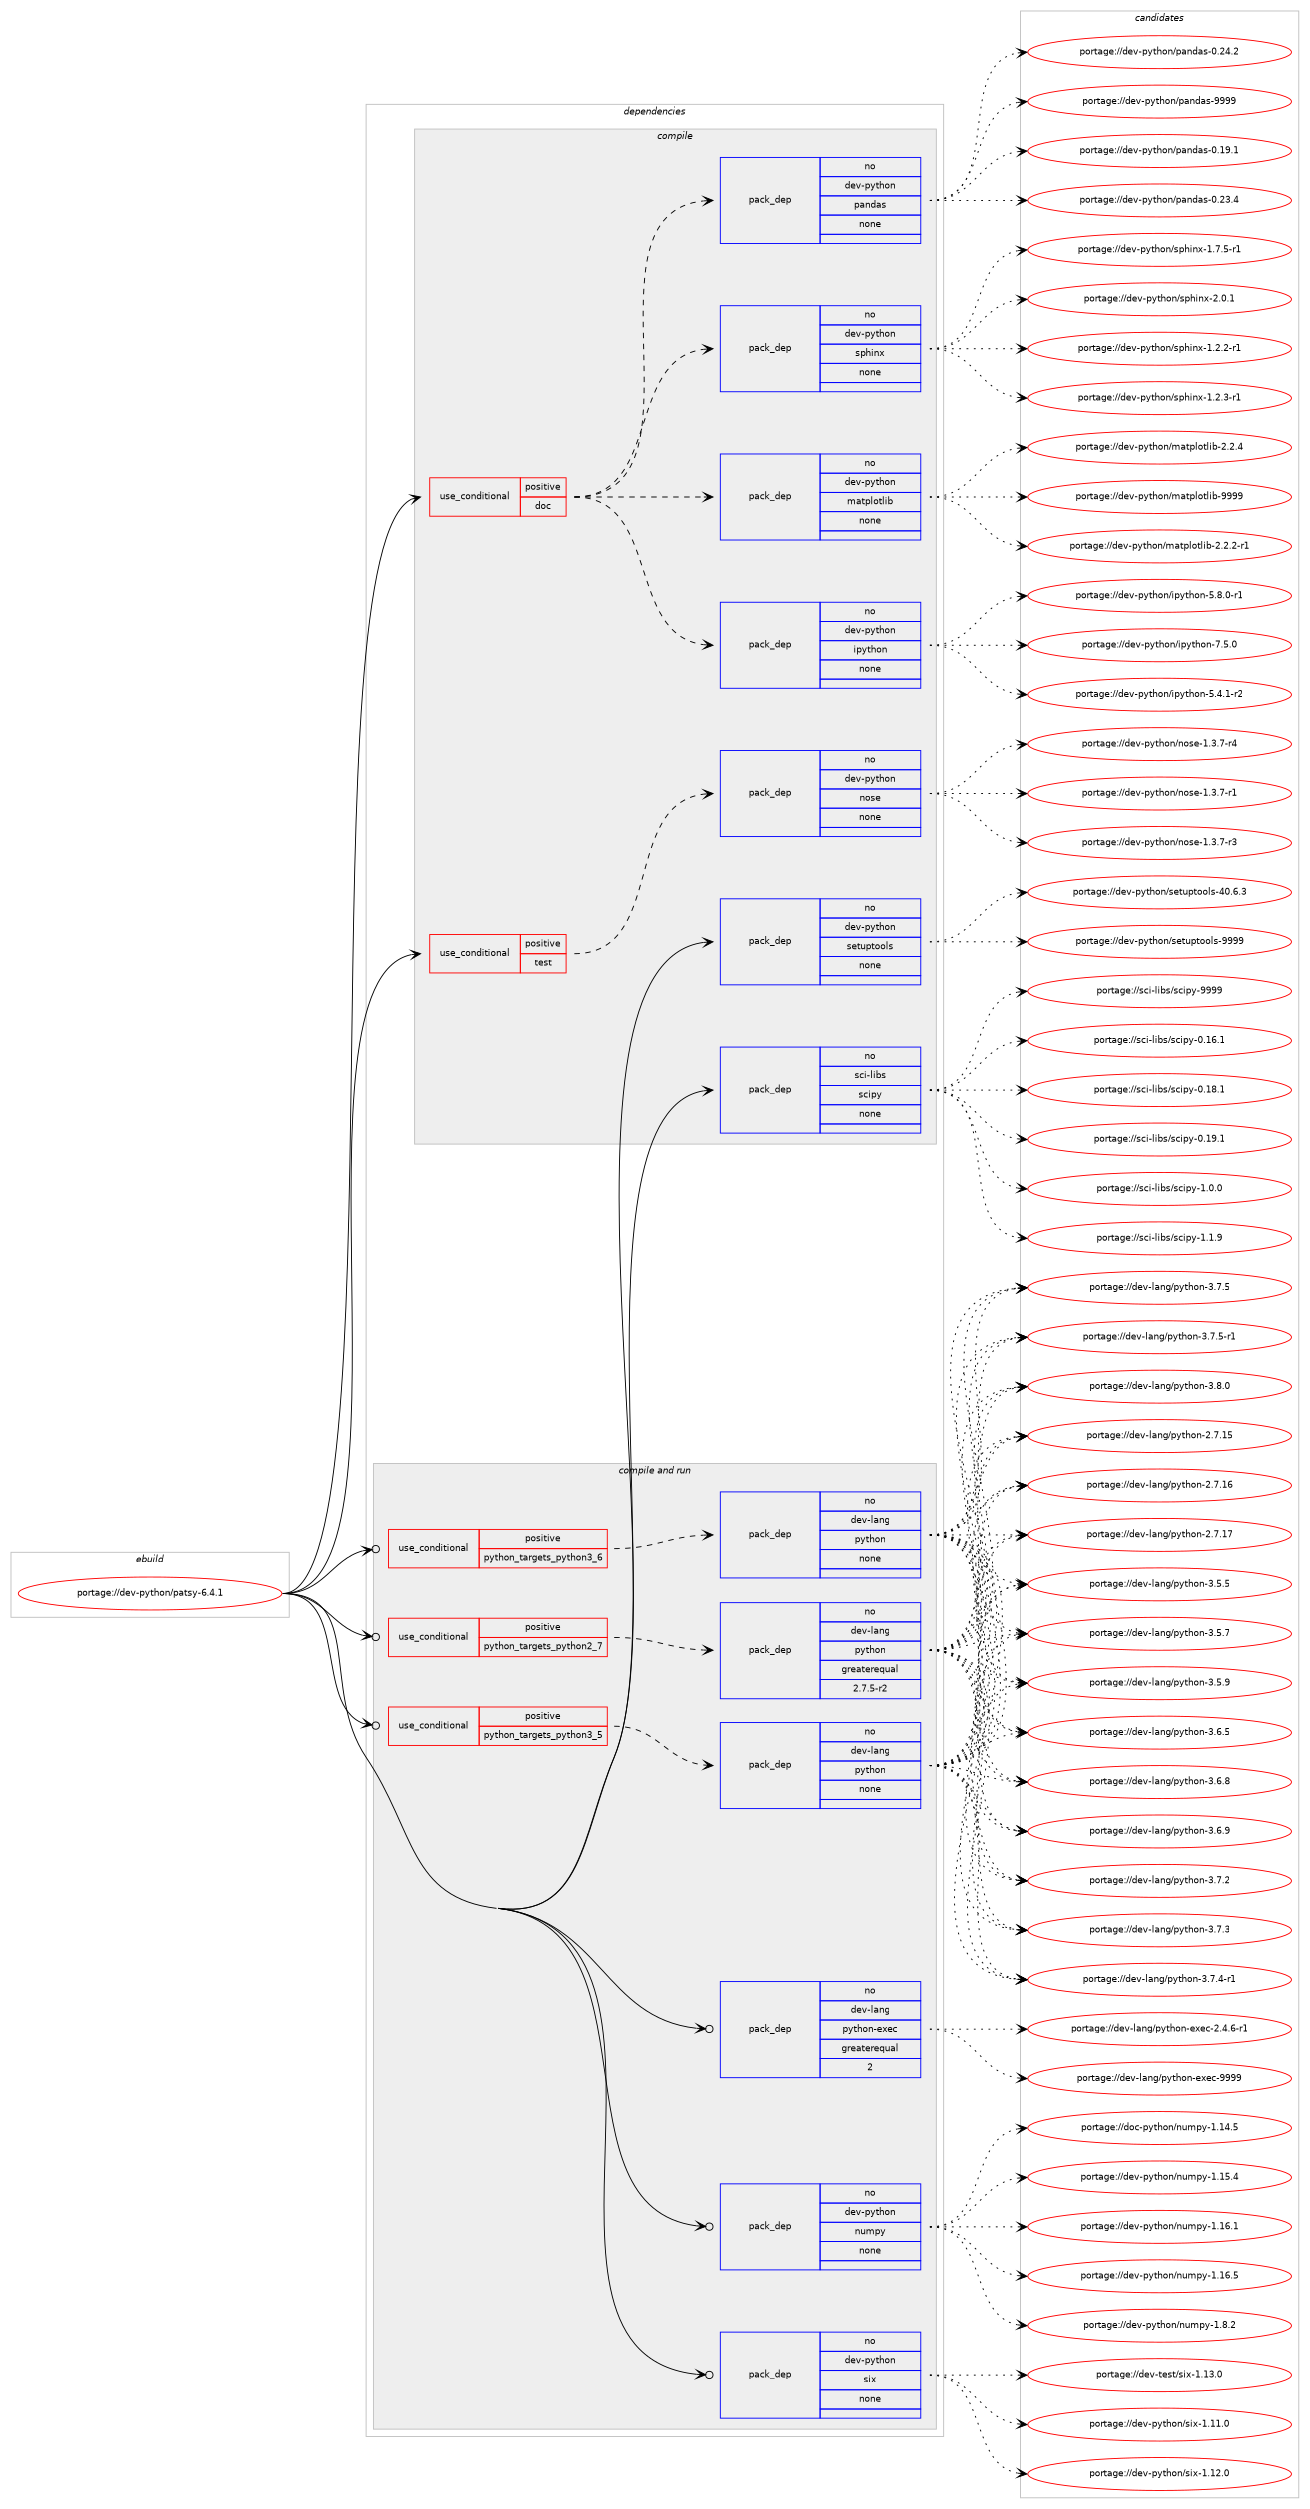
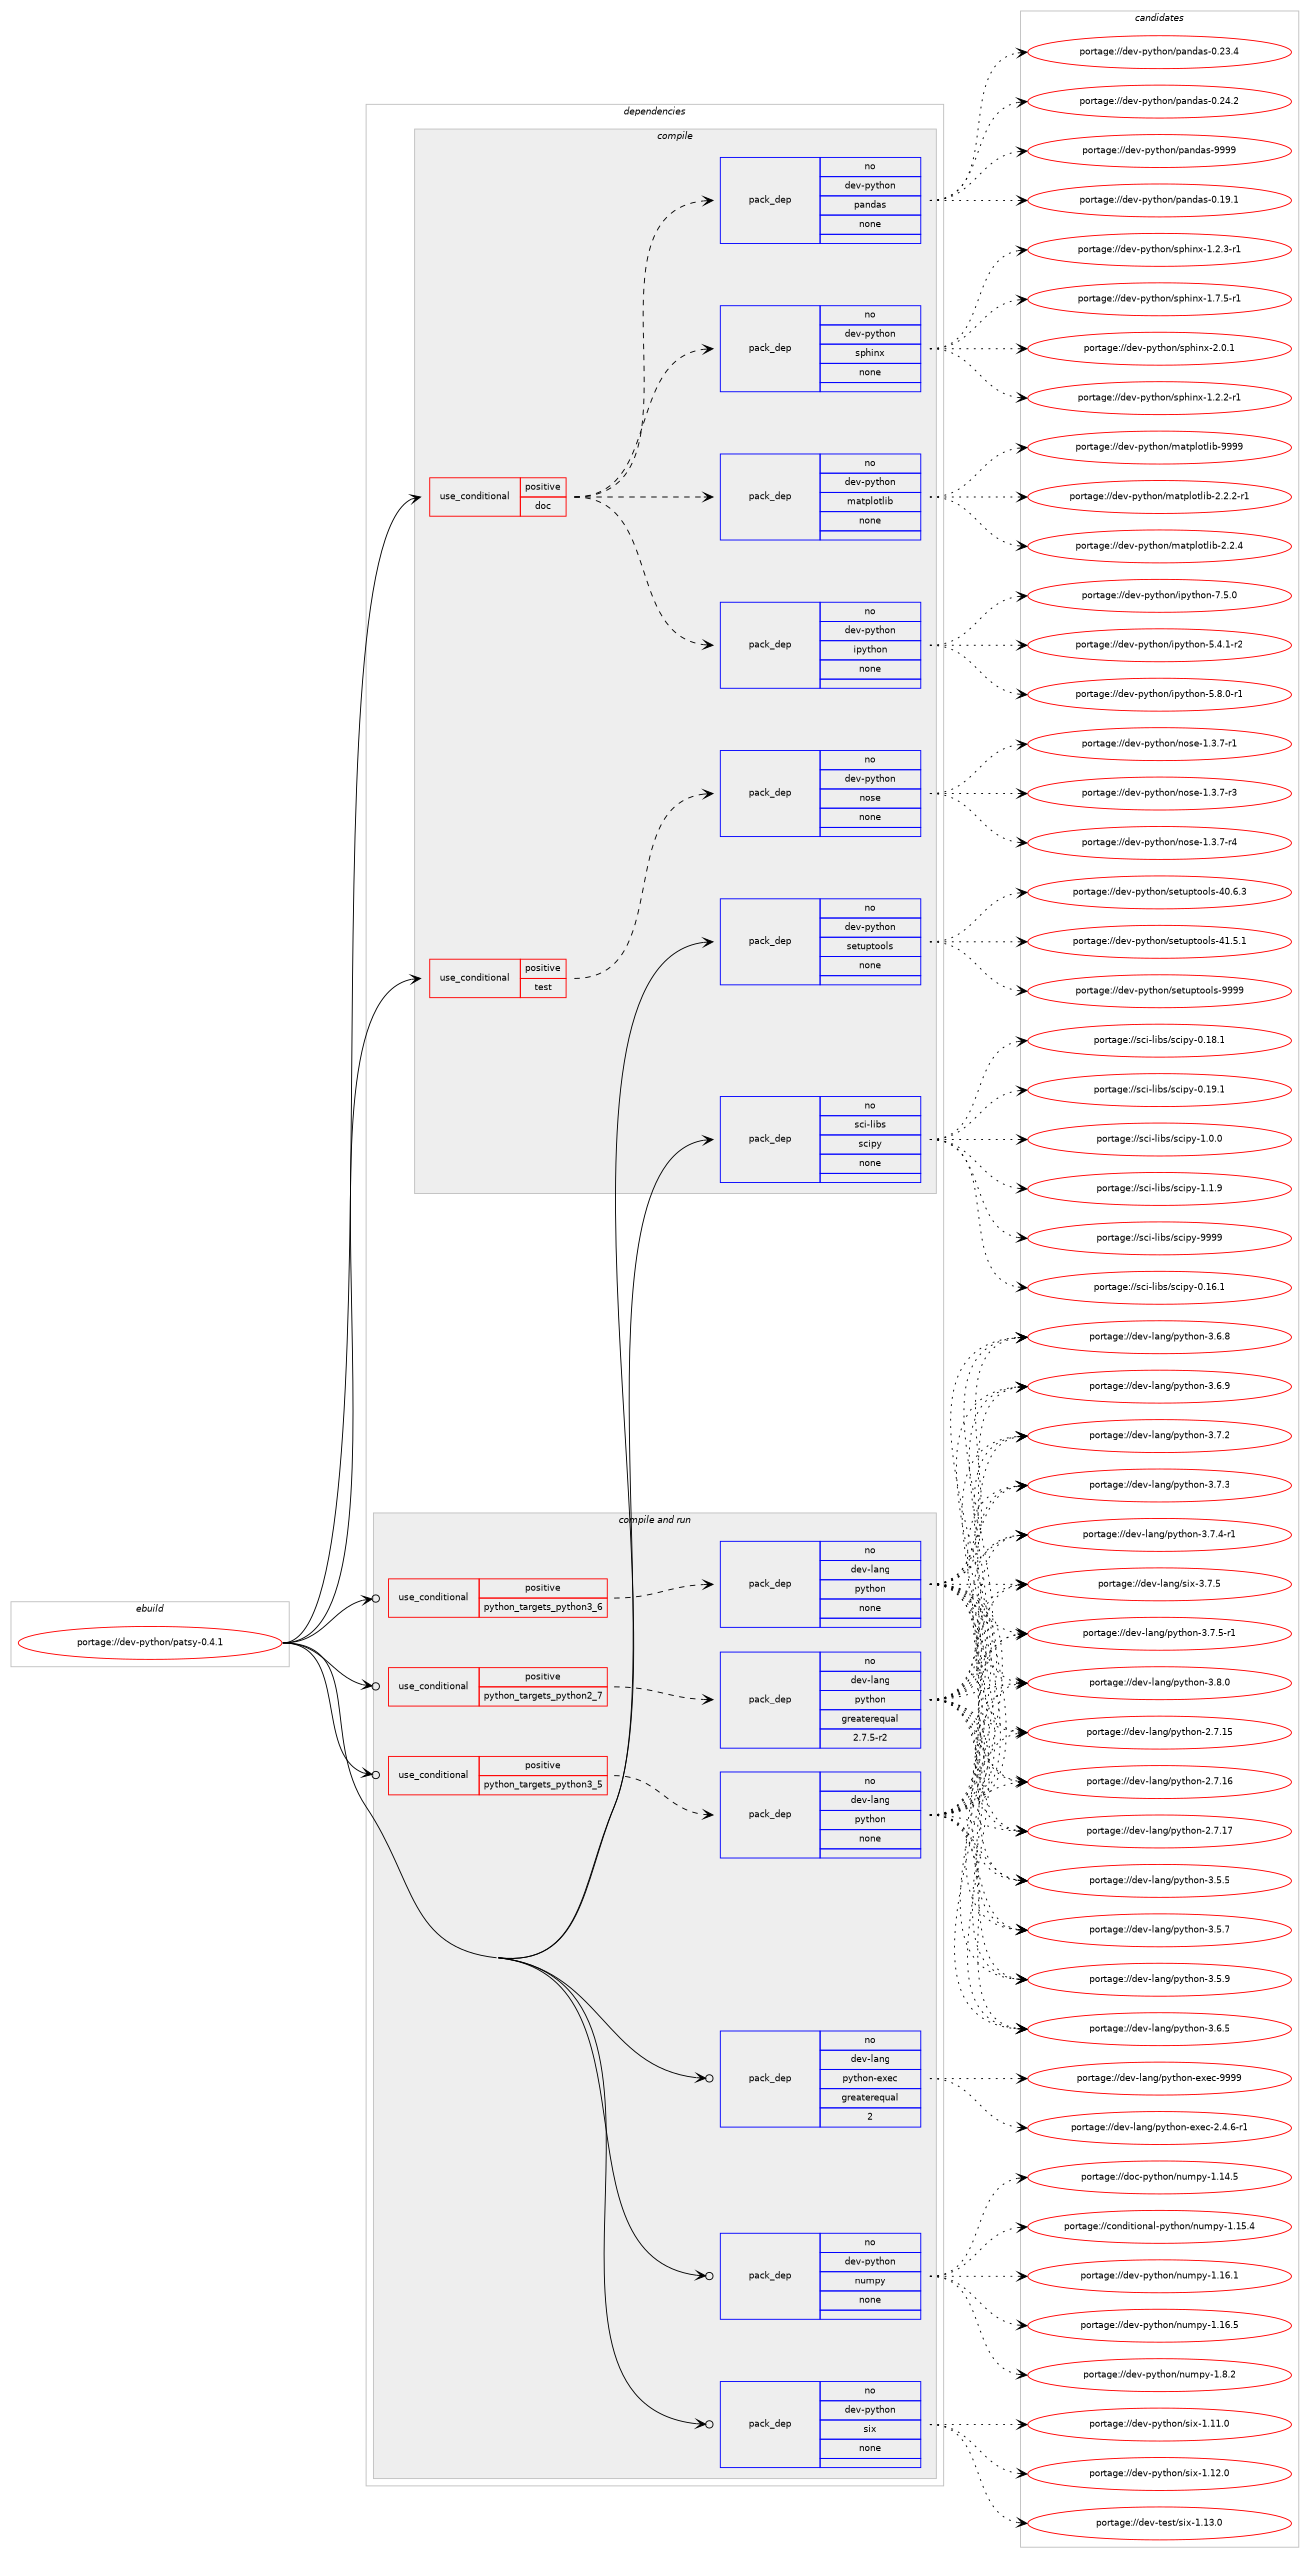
none -> (1160, 942)
(1160, 1288) -> (1160, 1584)
(150, 1593) -> (150, 1643)
(1160, 2177) -> (1160, 2227)
